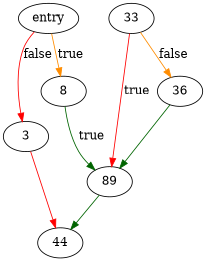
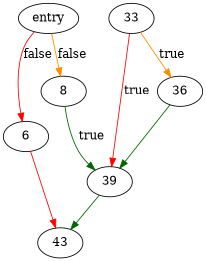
(71, 55) -> (72, 55)
(173, 55) -> (172, 55)
(26, 137) -> (26, 137)
(110, 182) -> (110, 182)
(60, 243) -> (60, 243)
